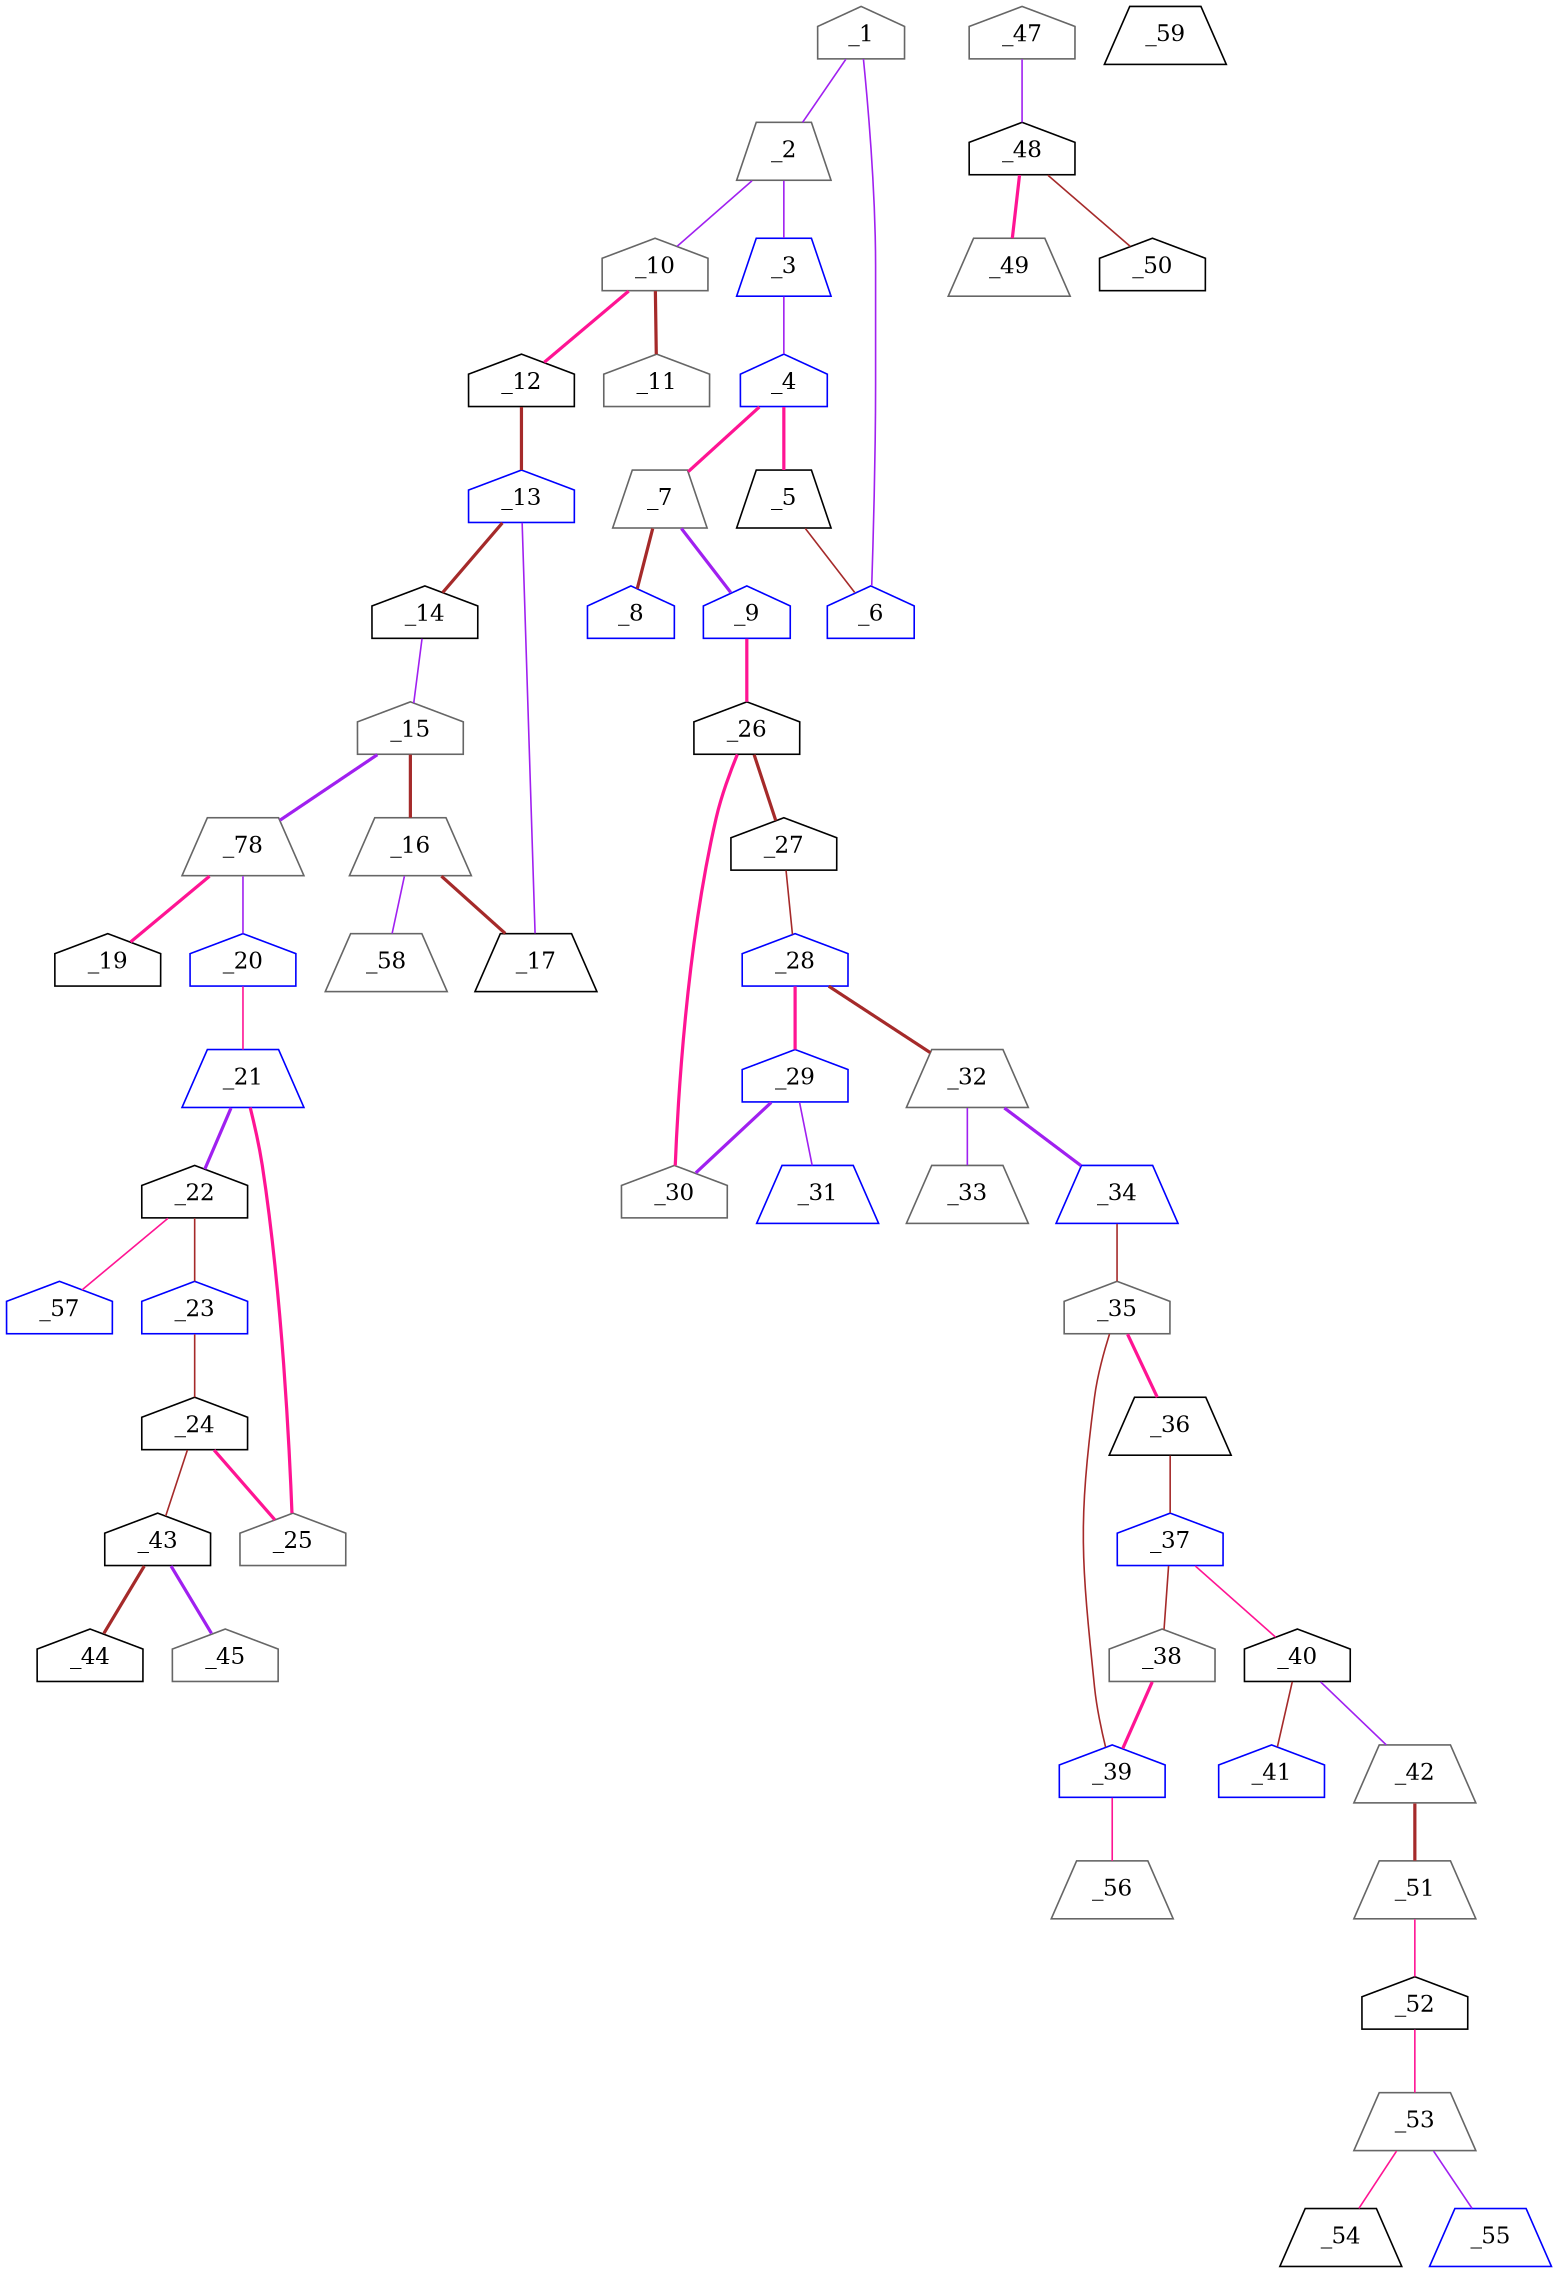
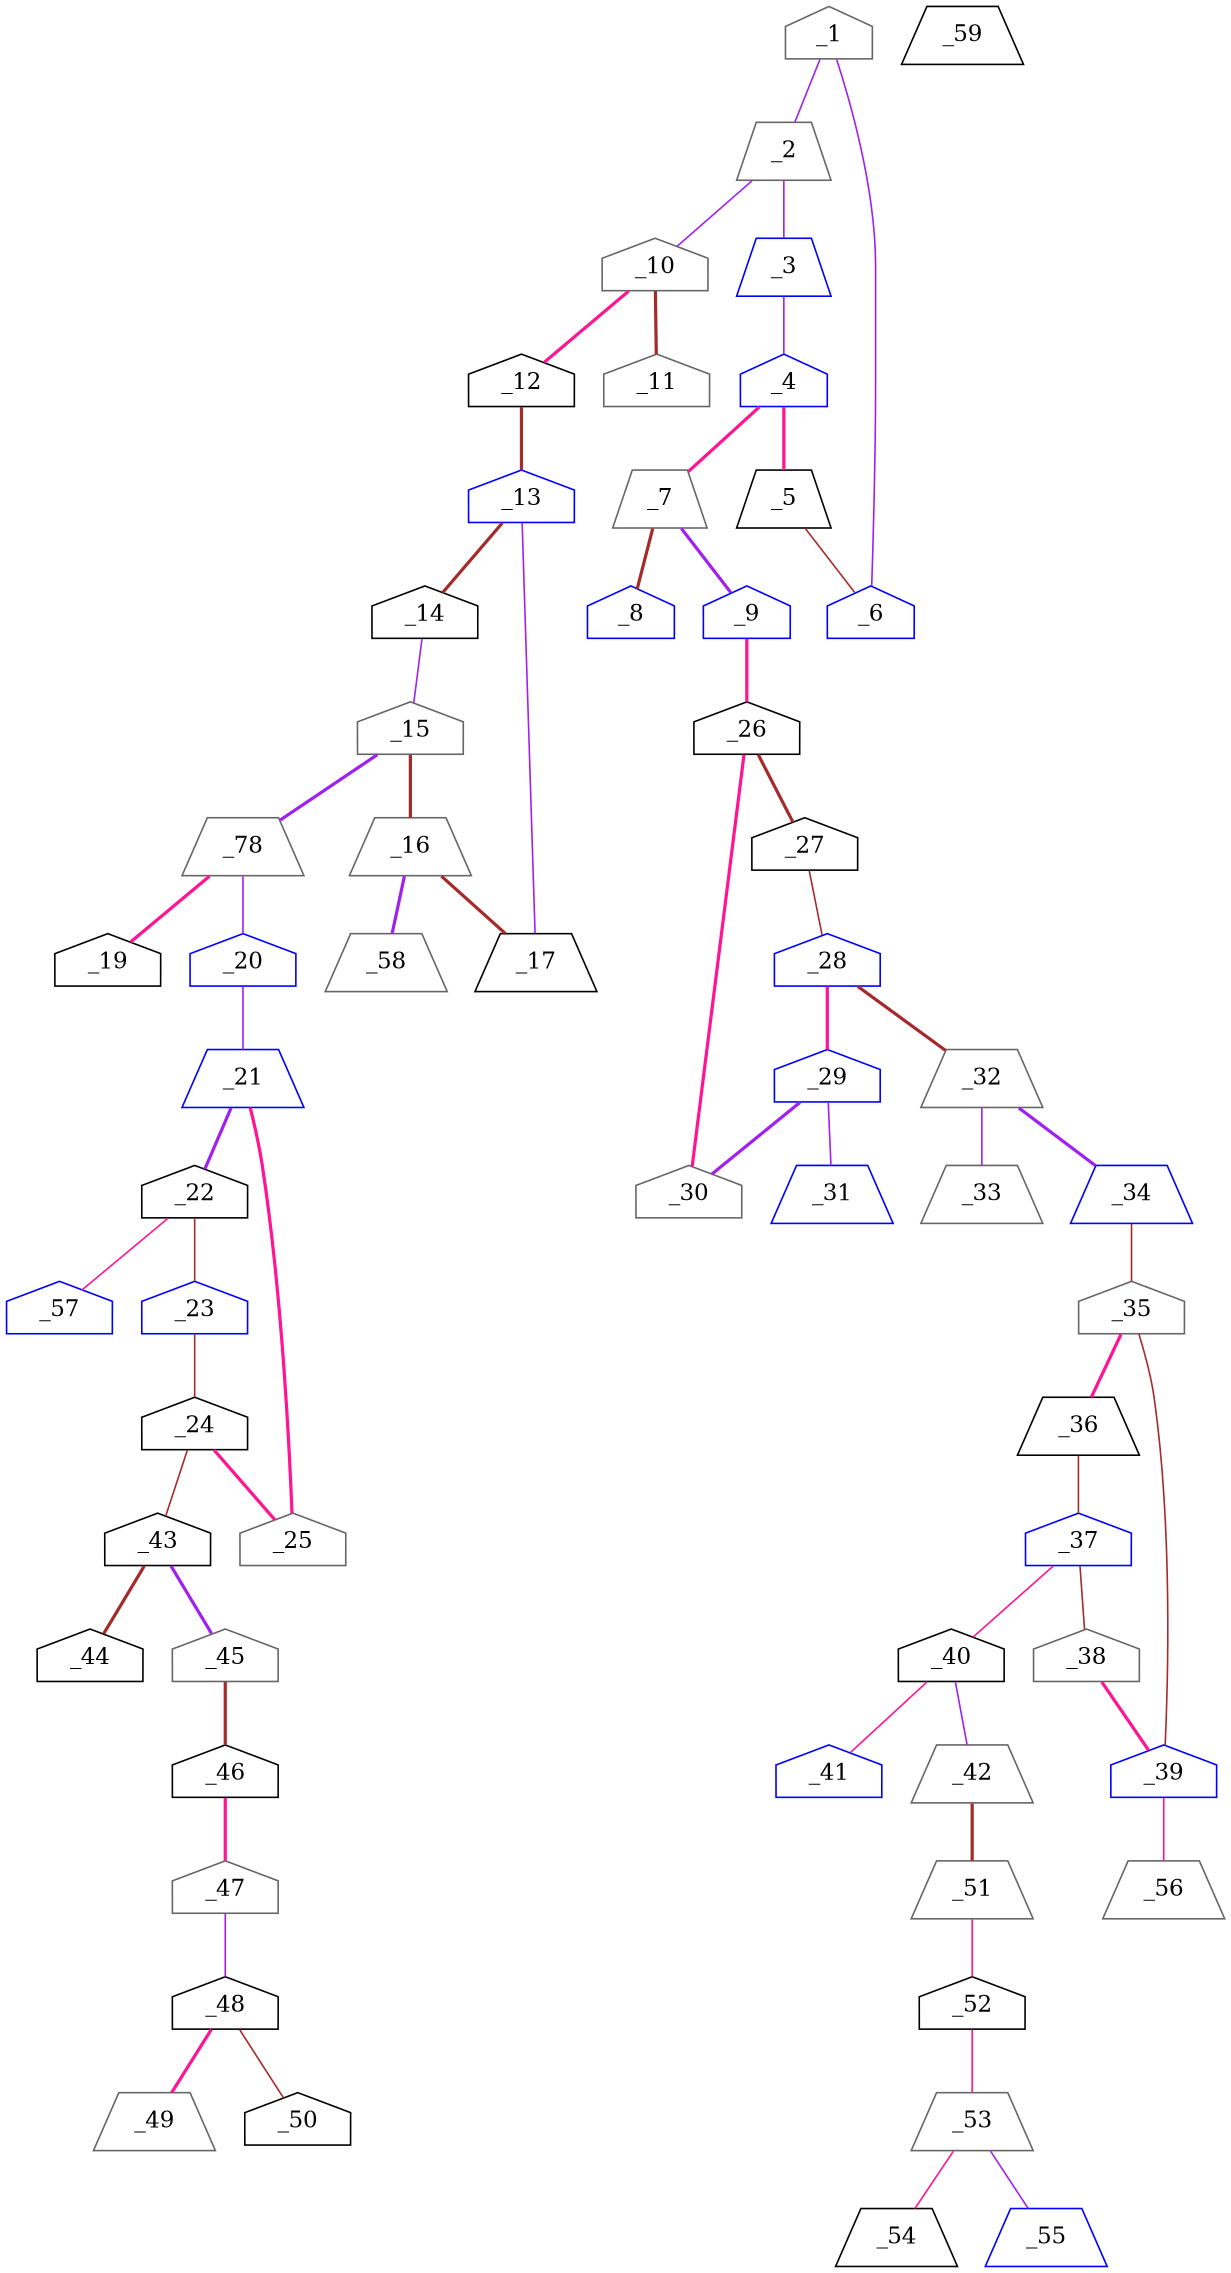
(398, 905) -> (398, 905)
(243, 1018) -> (243, 1018)
(1285, 1714) -> (889, 1717)
none -> (225, 1774)
